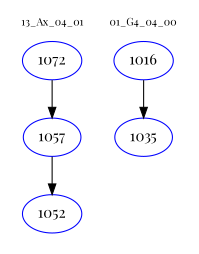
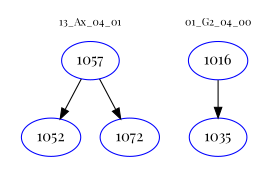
(144, 23) -> (219, 23)
(52, 94) -> (108, 94)
